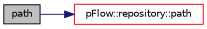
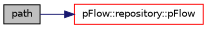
(139, 14) -> (139, 14)
